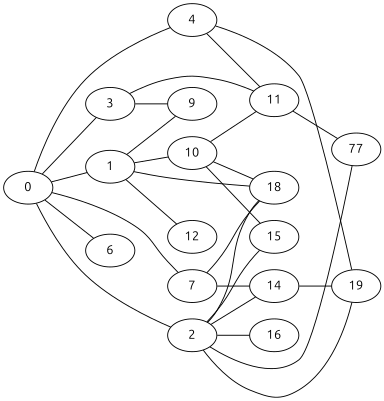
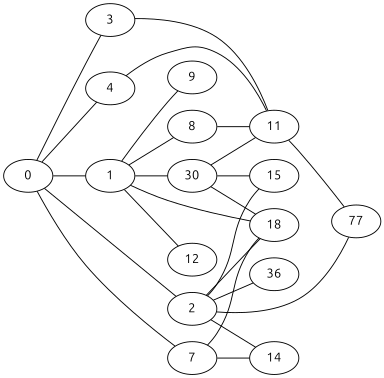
(151, 104) -> none
none -> (192, 127)
(192, 153) -> (192, 176)
(110, 251) -> none
(356, 286) -> none
(274, 335) -> (274, 274)
